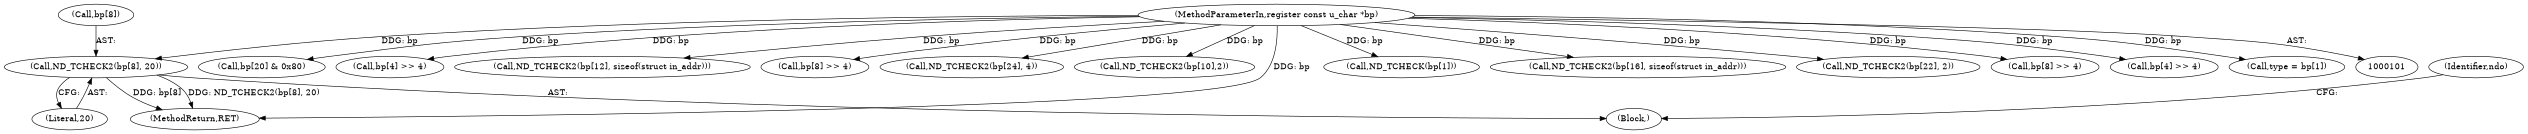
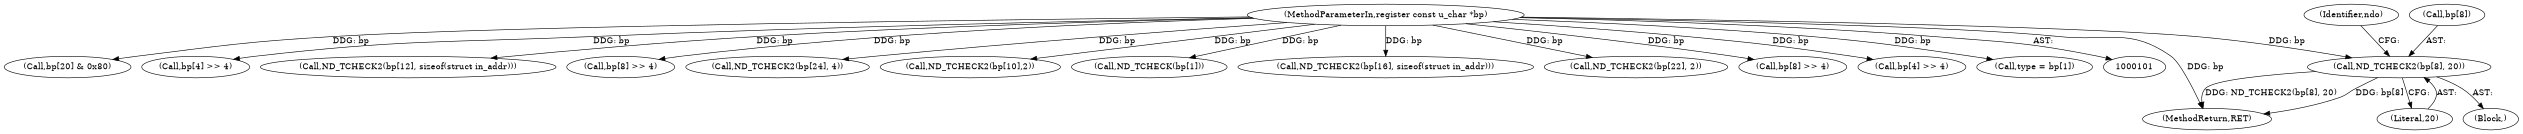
(2056, 108) -> (2373, 39)
